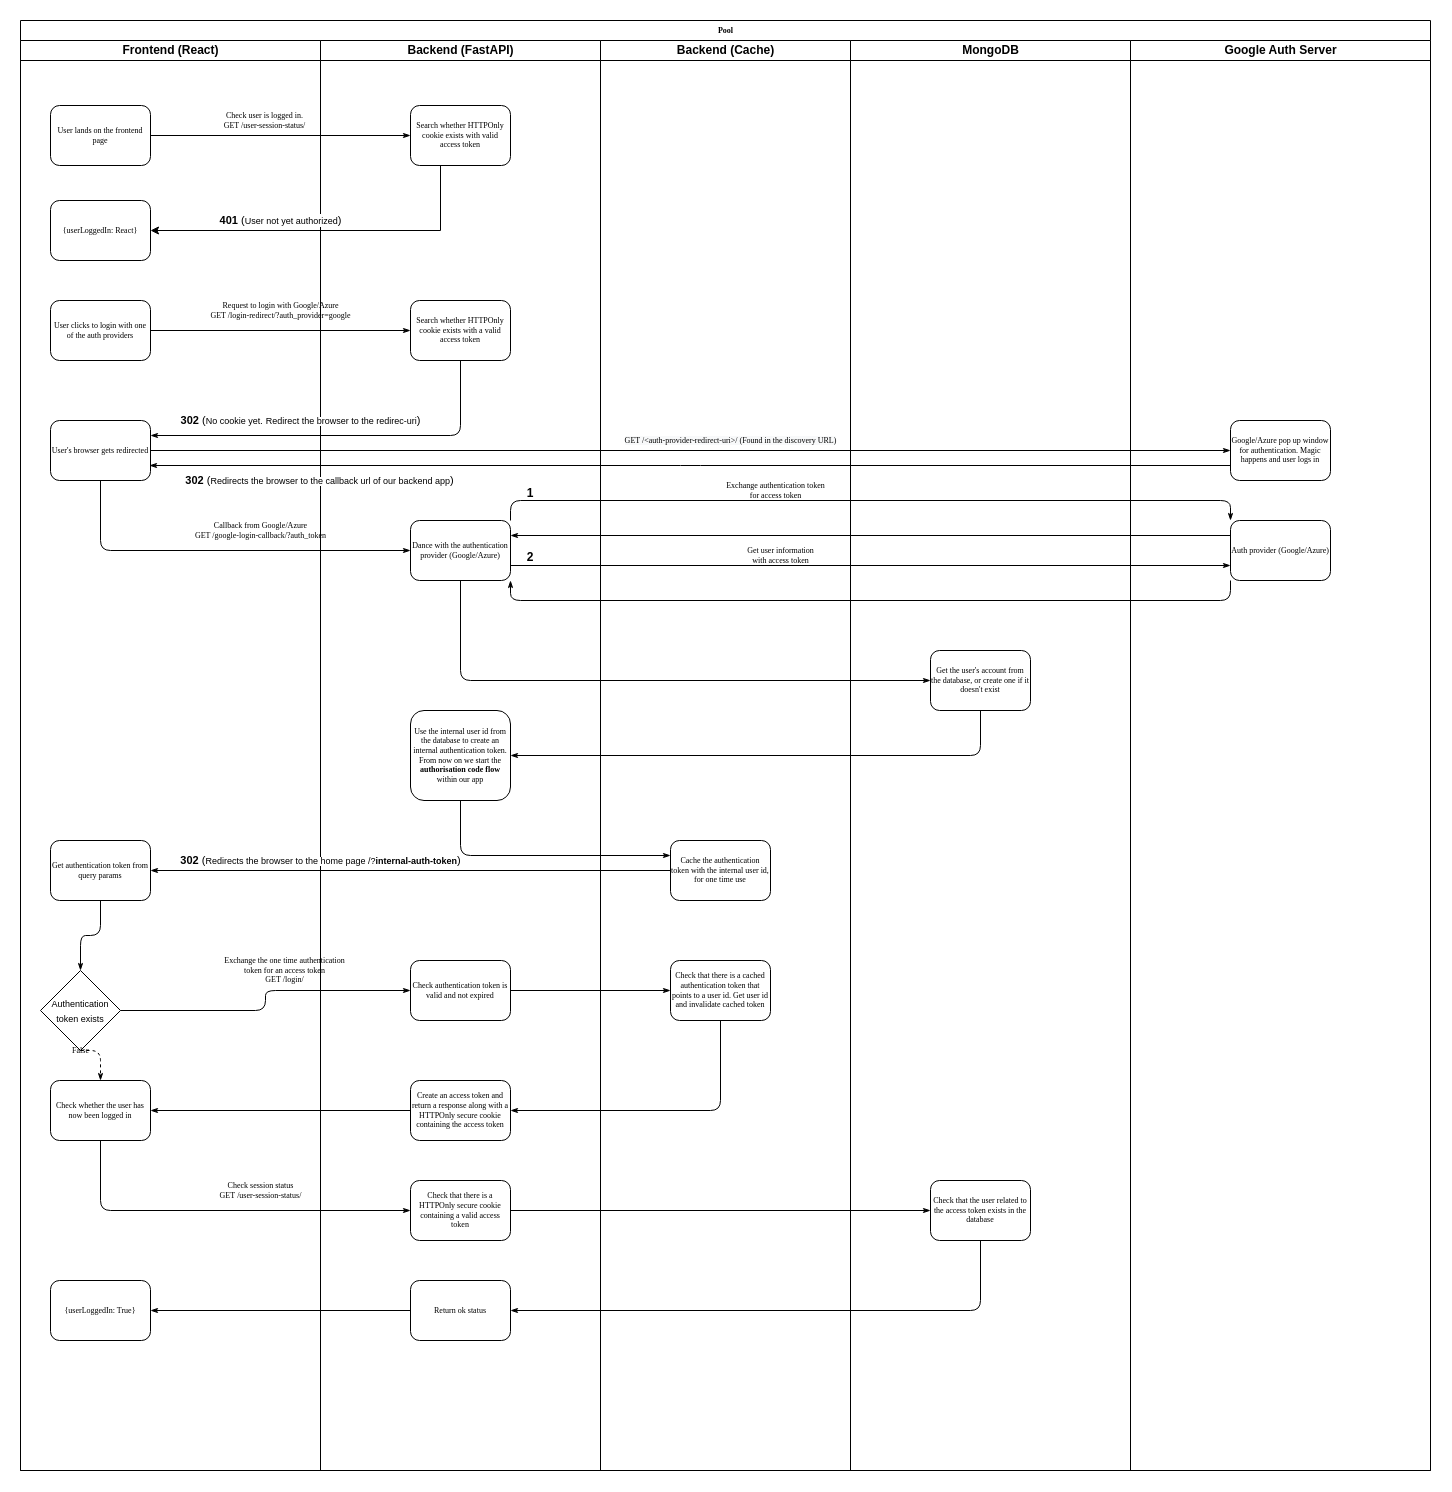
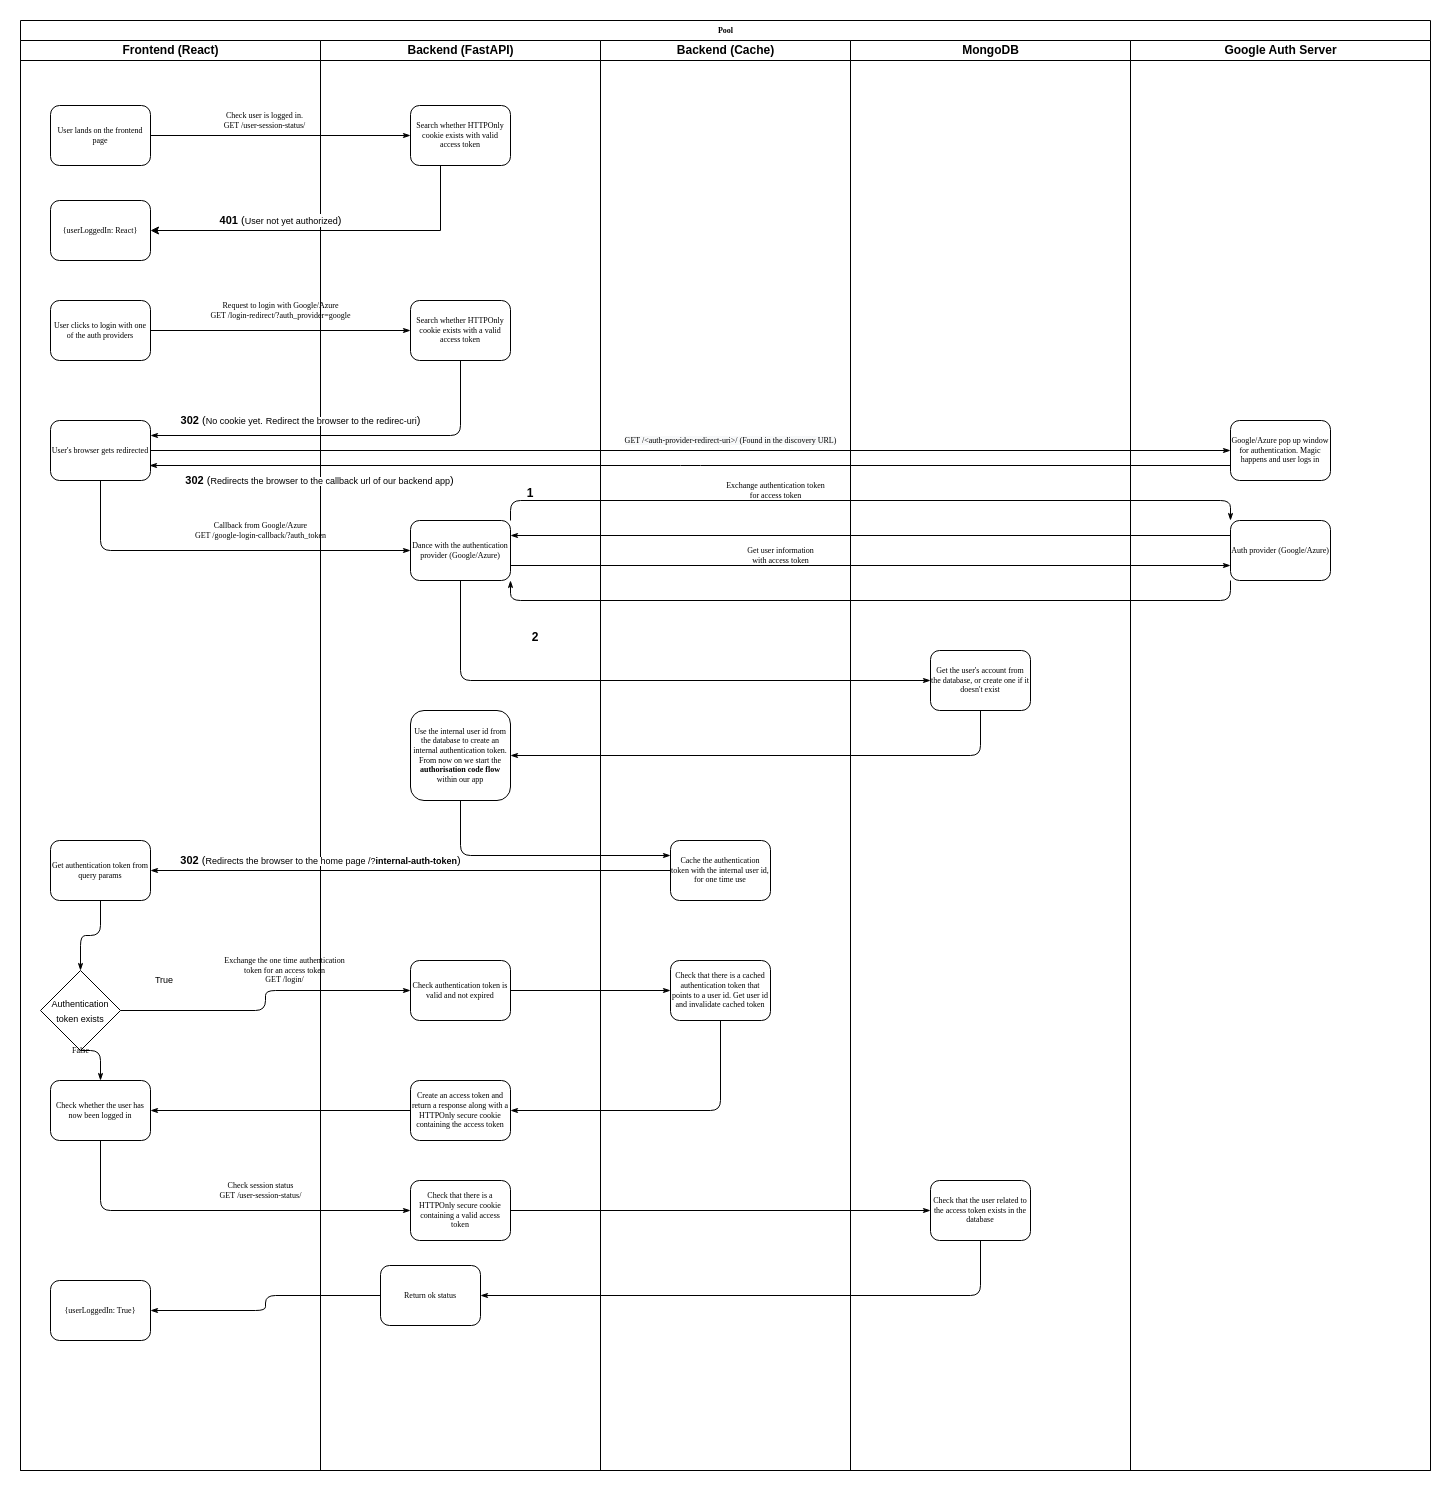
(531, 558) -> (536, 638)
none -> (165, 981)
(100, 1055) -> (100, 1055)
(461, 1311) -> (431, 1296)
